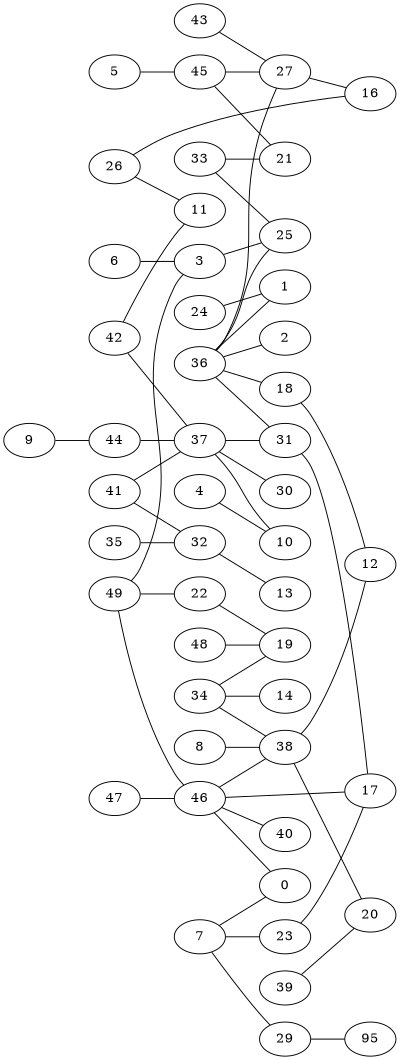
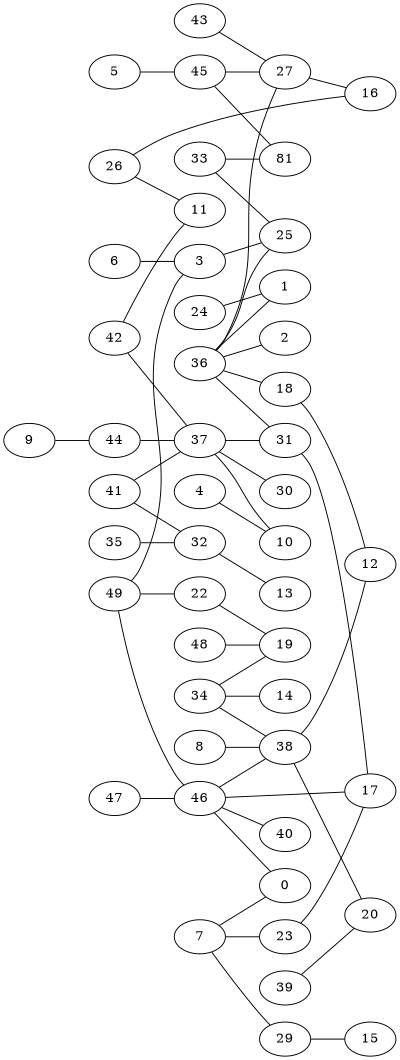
(285, 159) -> (285, 159)
(370, 1039) -> (370, 1039)
